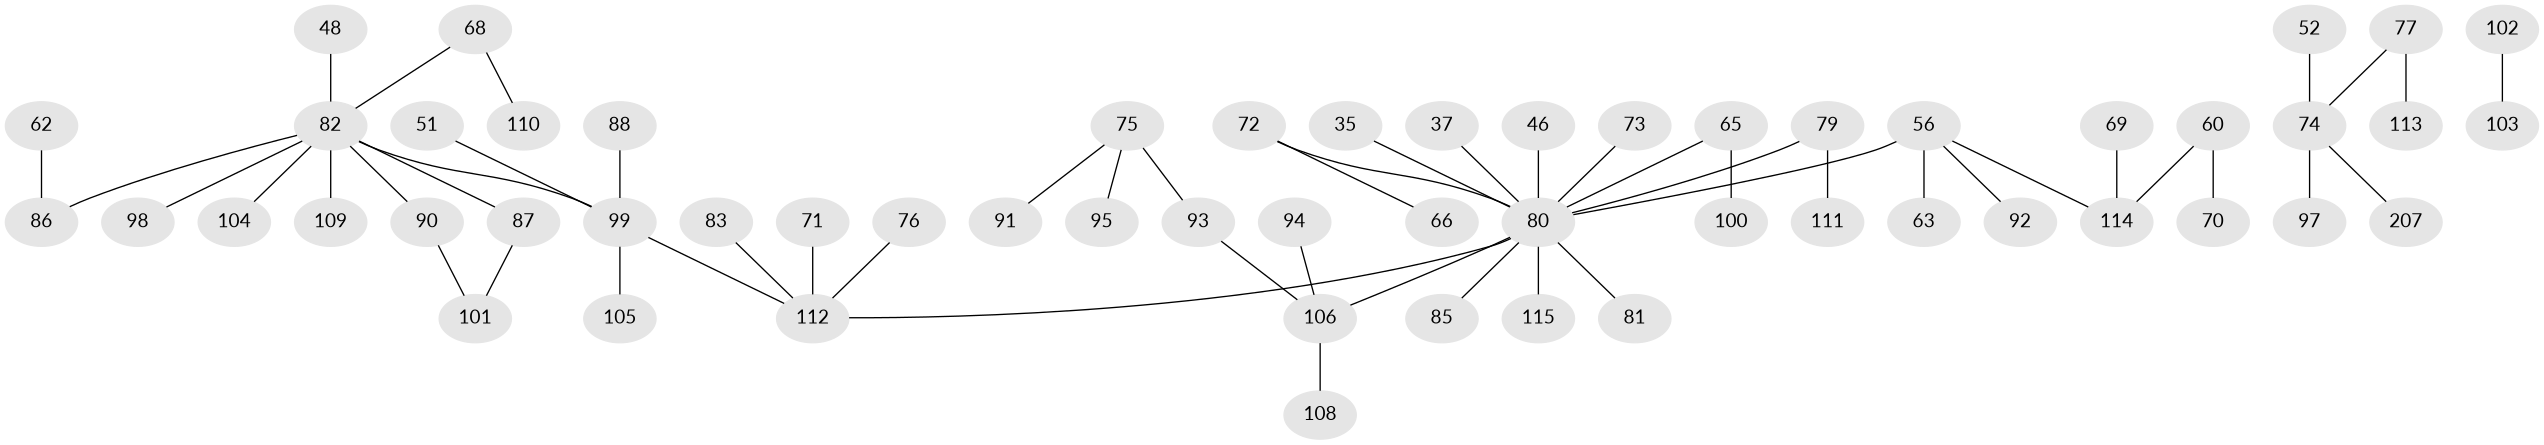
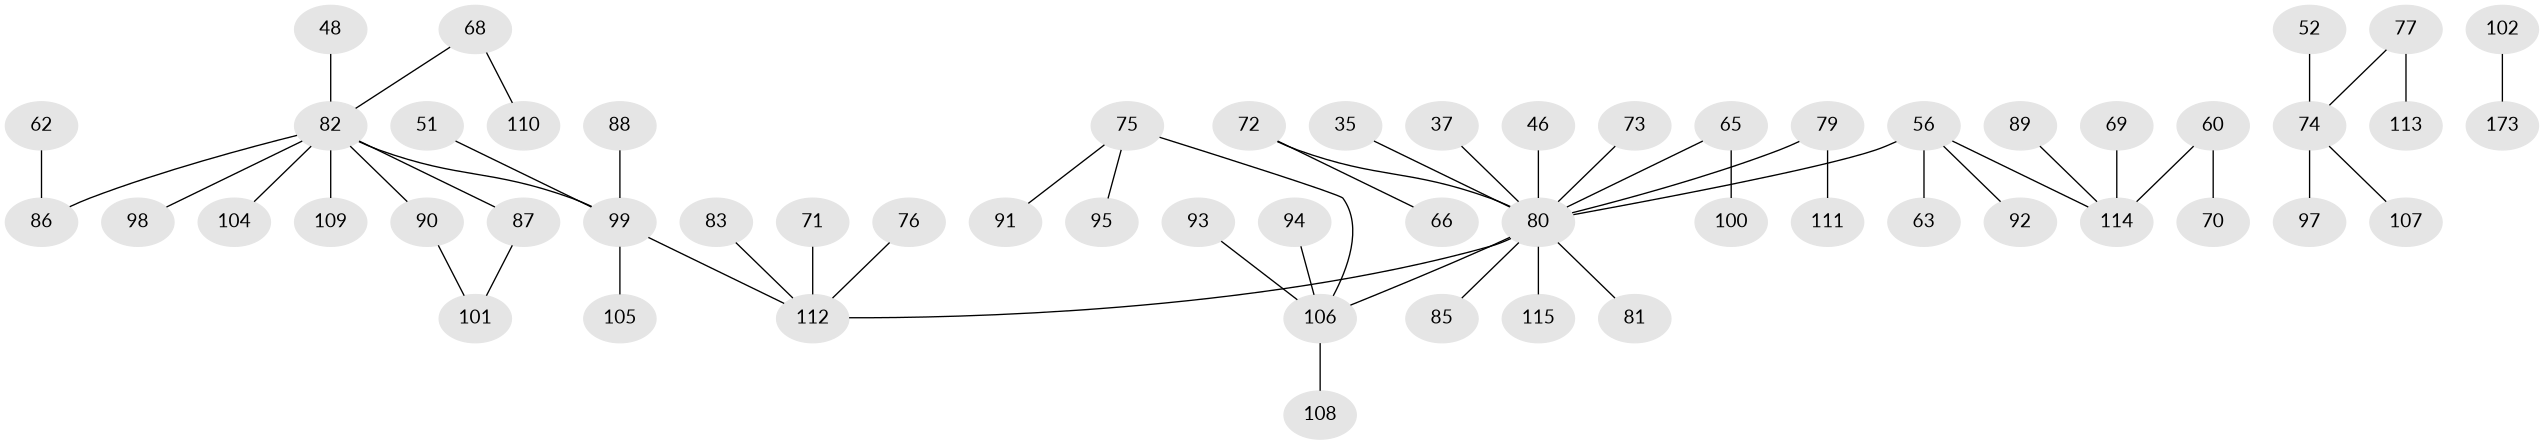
none -> (2020, 126)
(2502, 126) -> (2502, 126)
(1163, 174) -> (1301, 183)
(2406, 222) -> (2406, 222)
